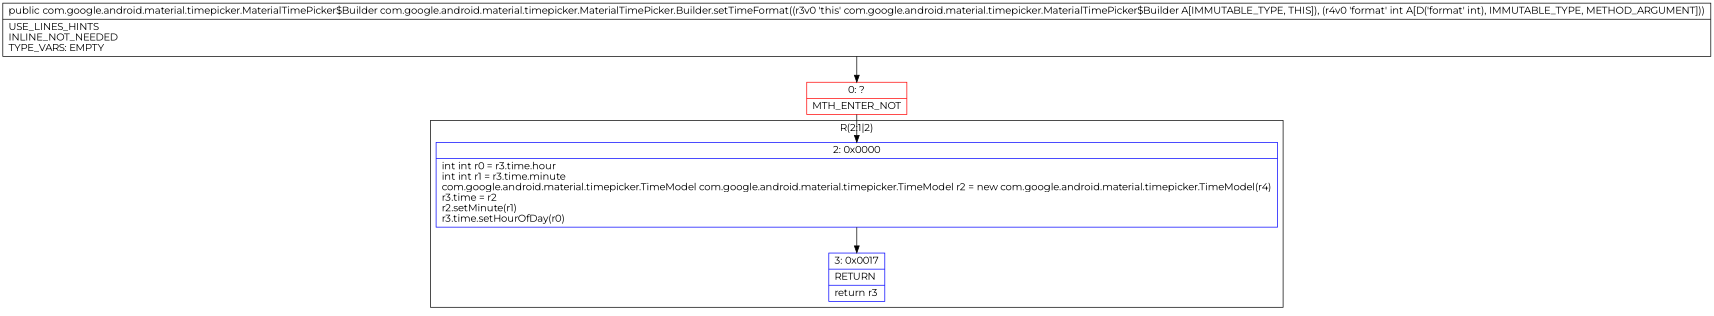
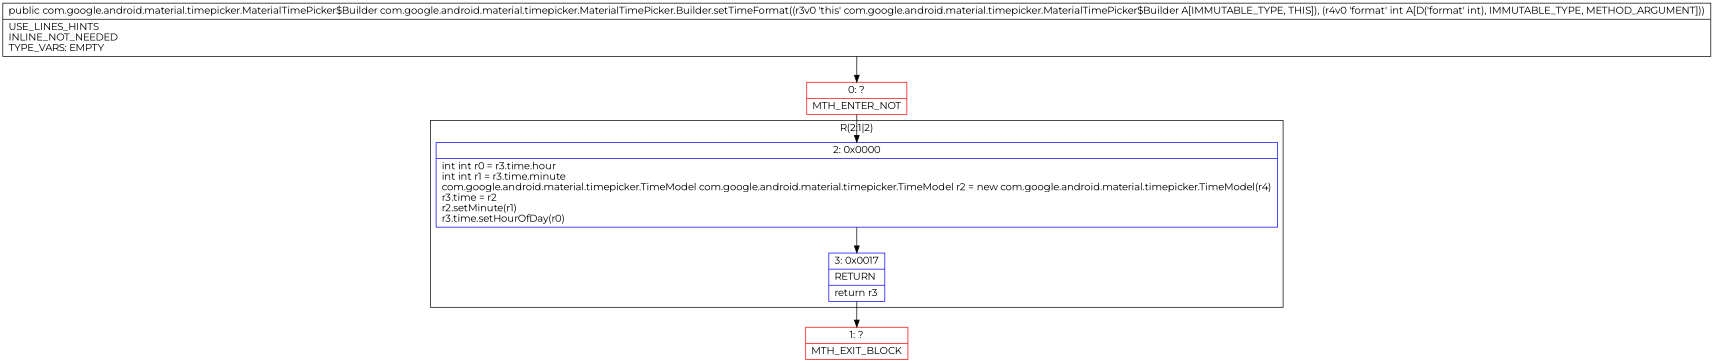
none -> (857, 343)
